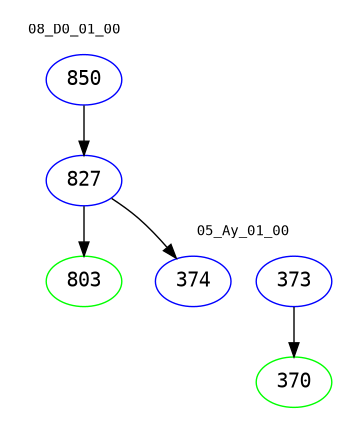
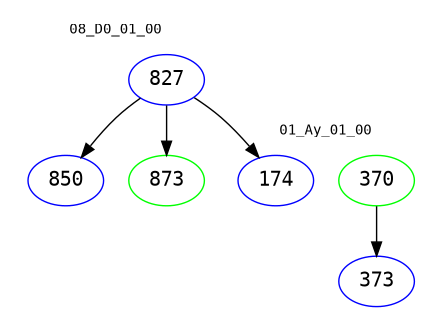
(84, 123) -> (114, 120)
(244, 232) -> (326, 131)
(84, 281) -> (167, 181)
(193, 281) -> (276, 181)
(294, 325) -> (377, 224)
